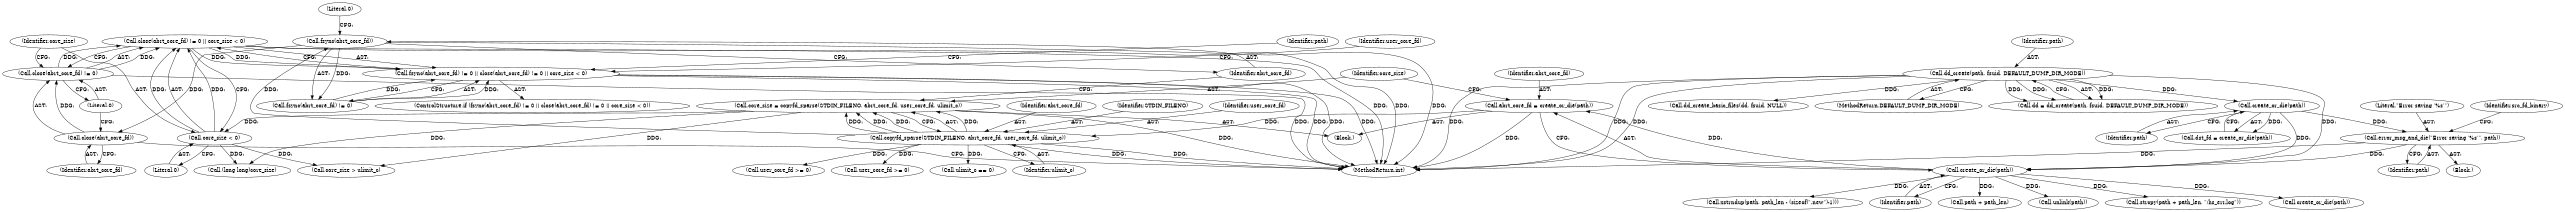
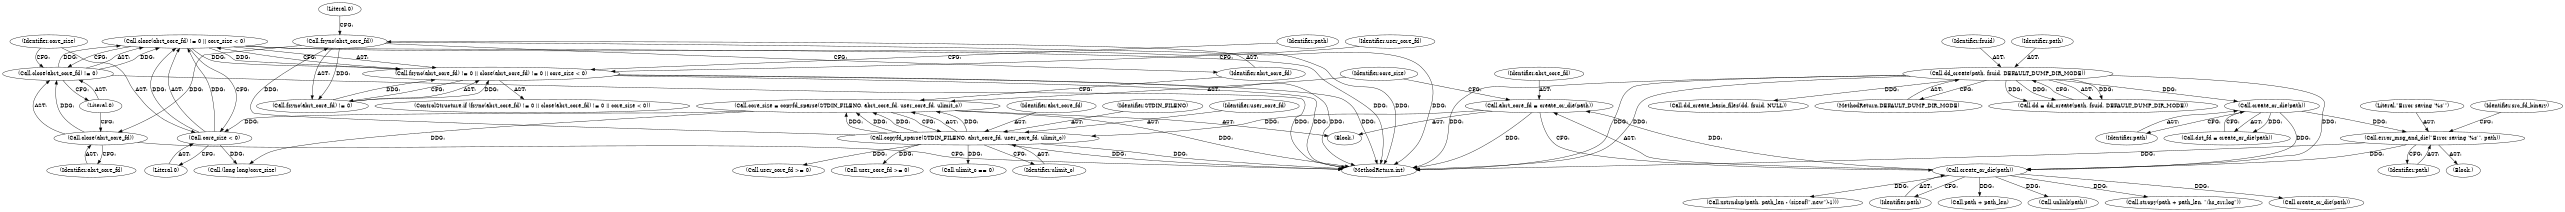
none -> (1973, 42)
(346, 171) -> none
